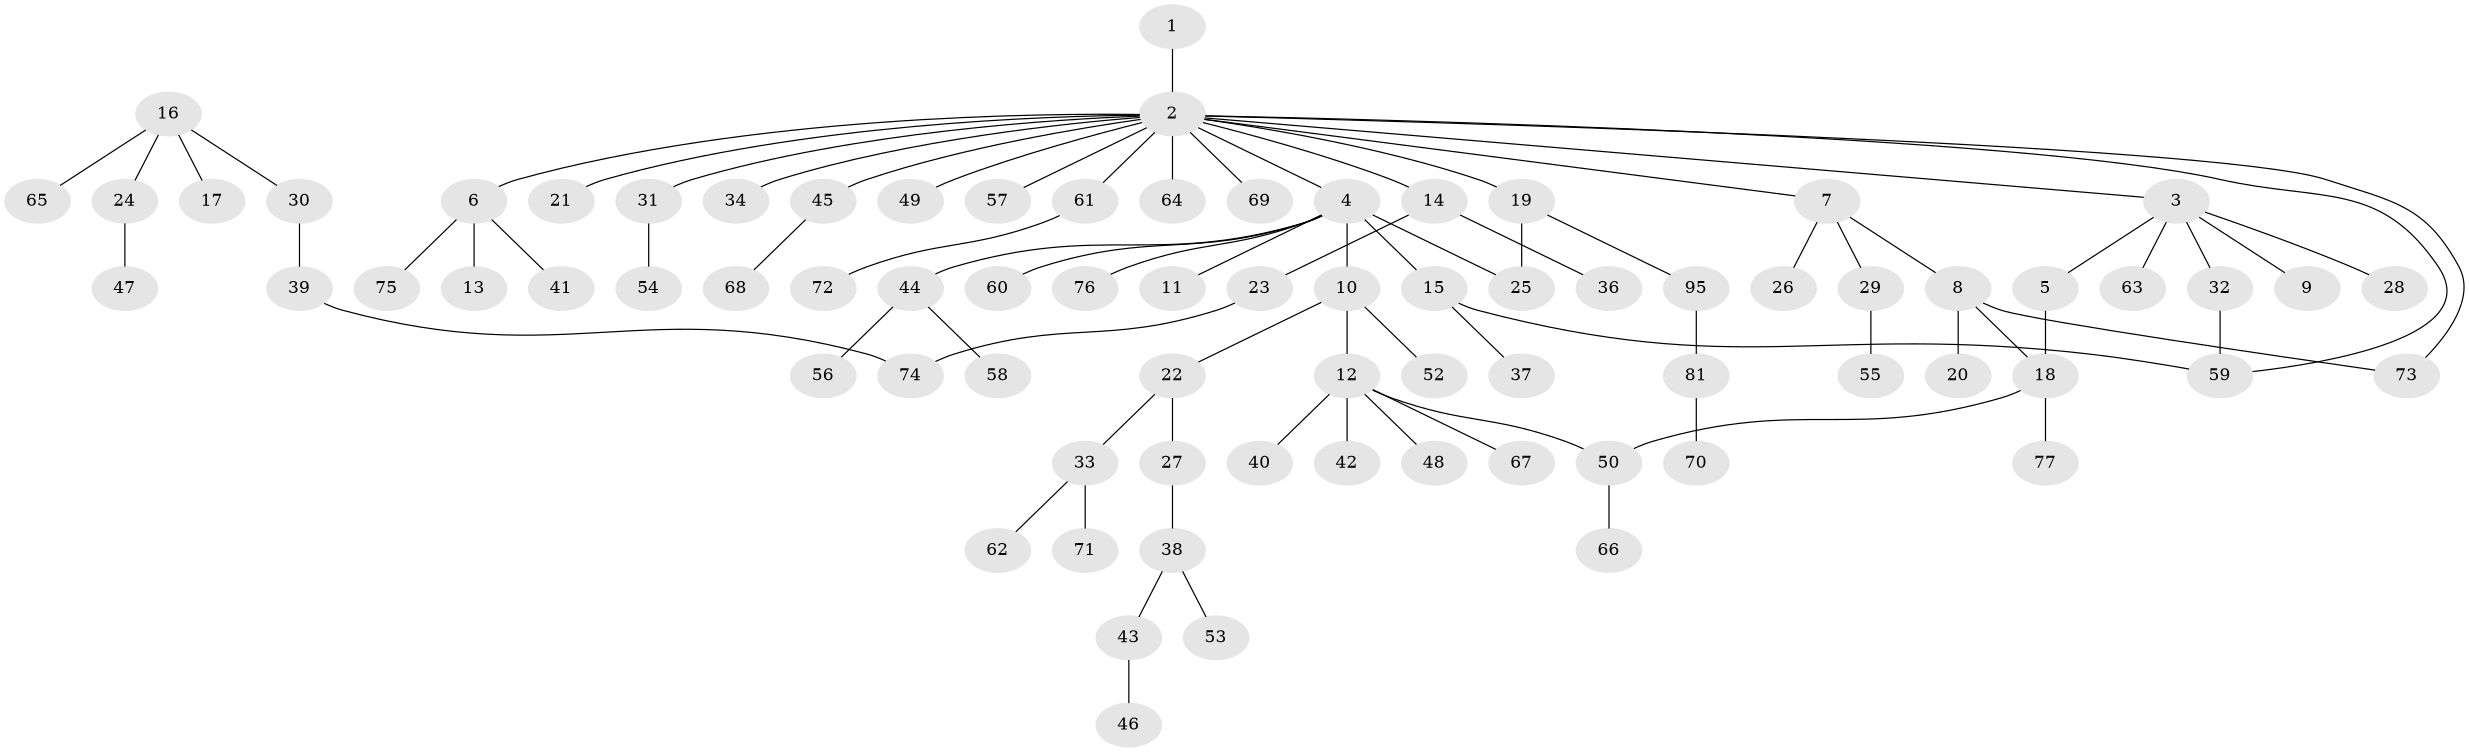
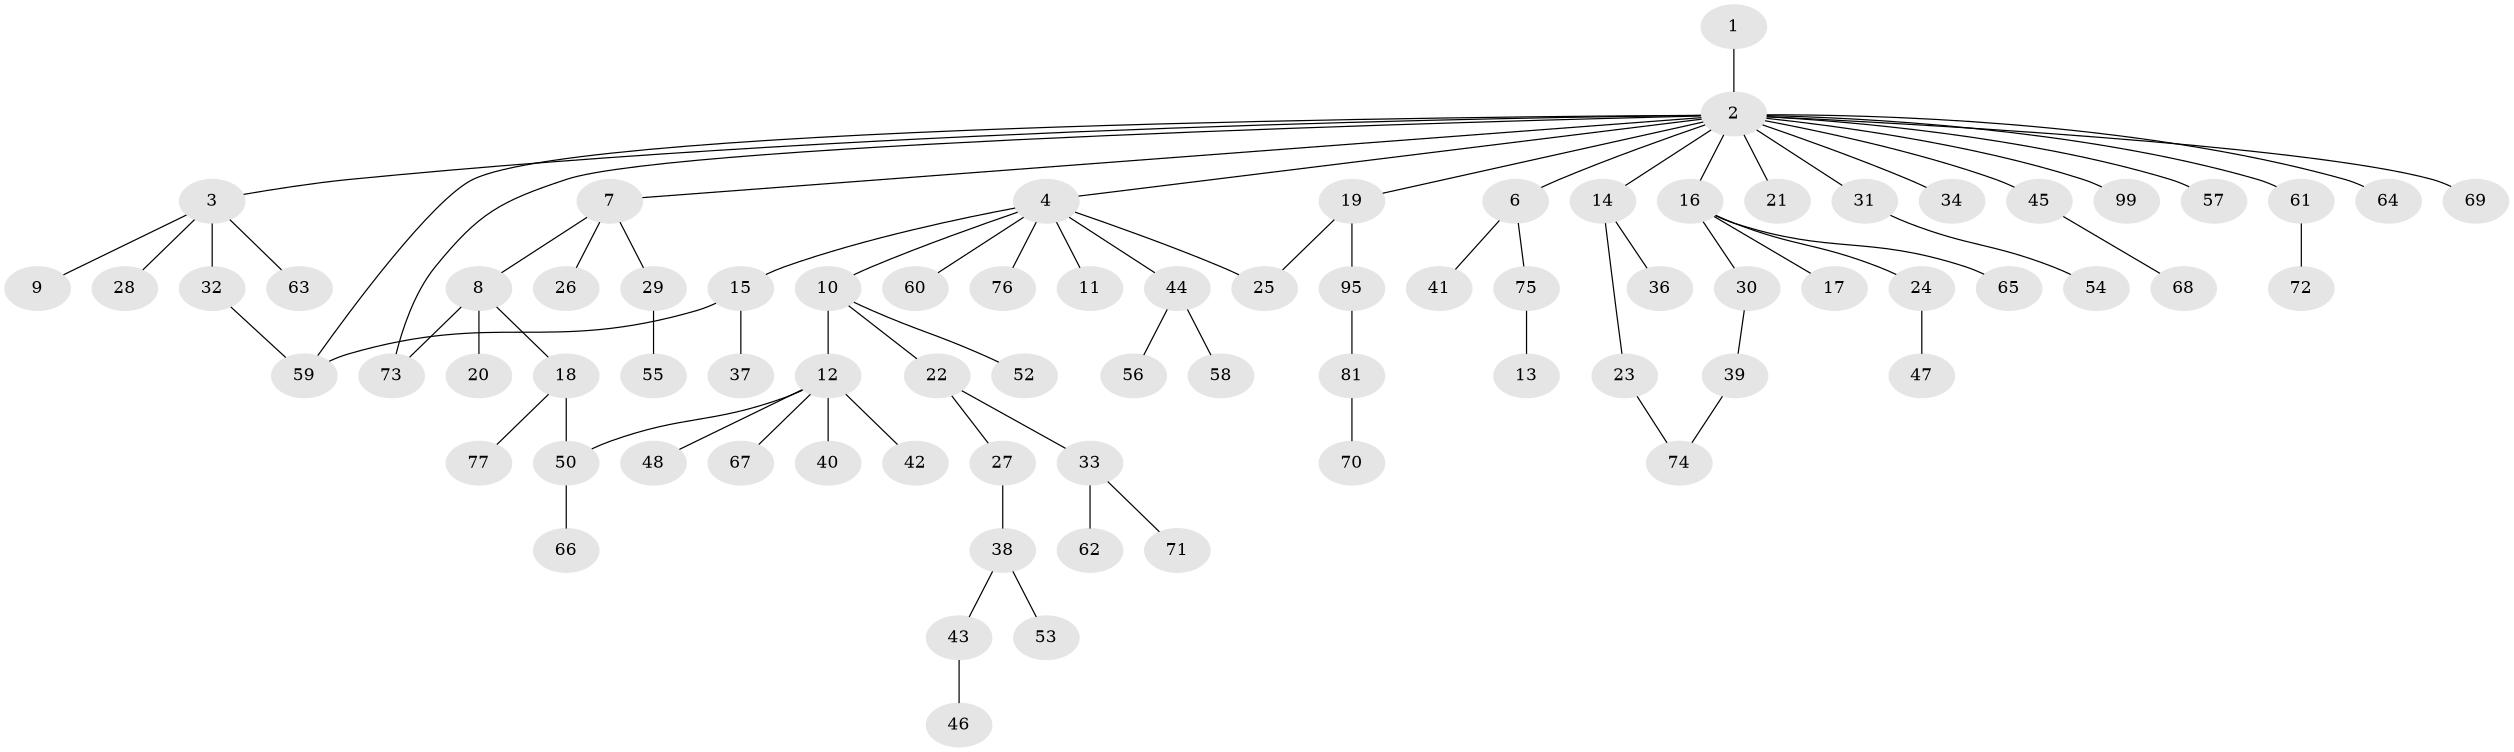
none -> (1712, 158)
(911, 201) -> (2127, 201)
(474, 245) -> (1527, 332)
(2045, 289) -> none
